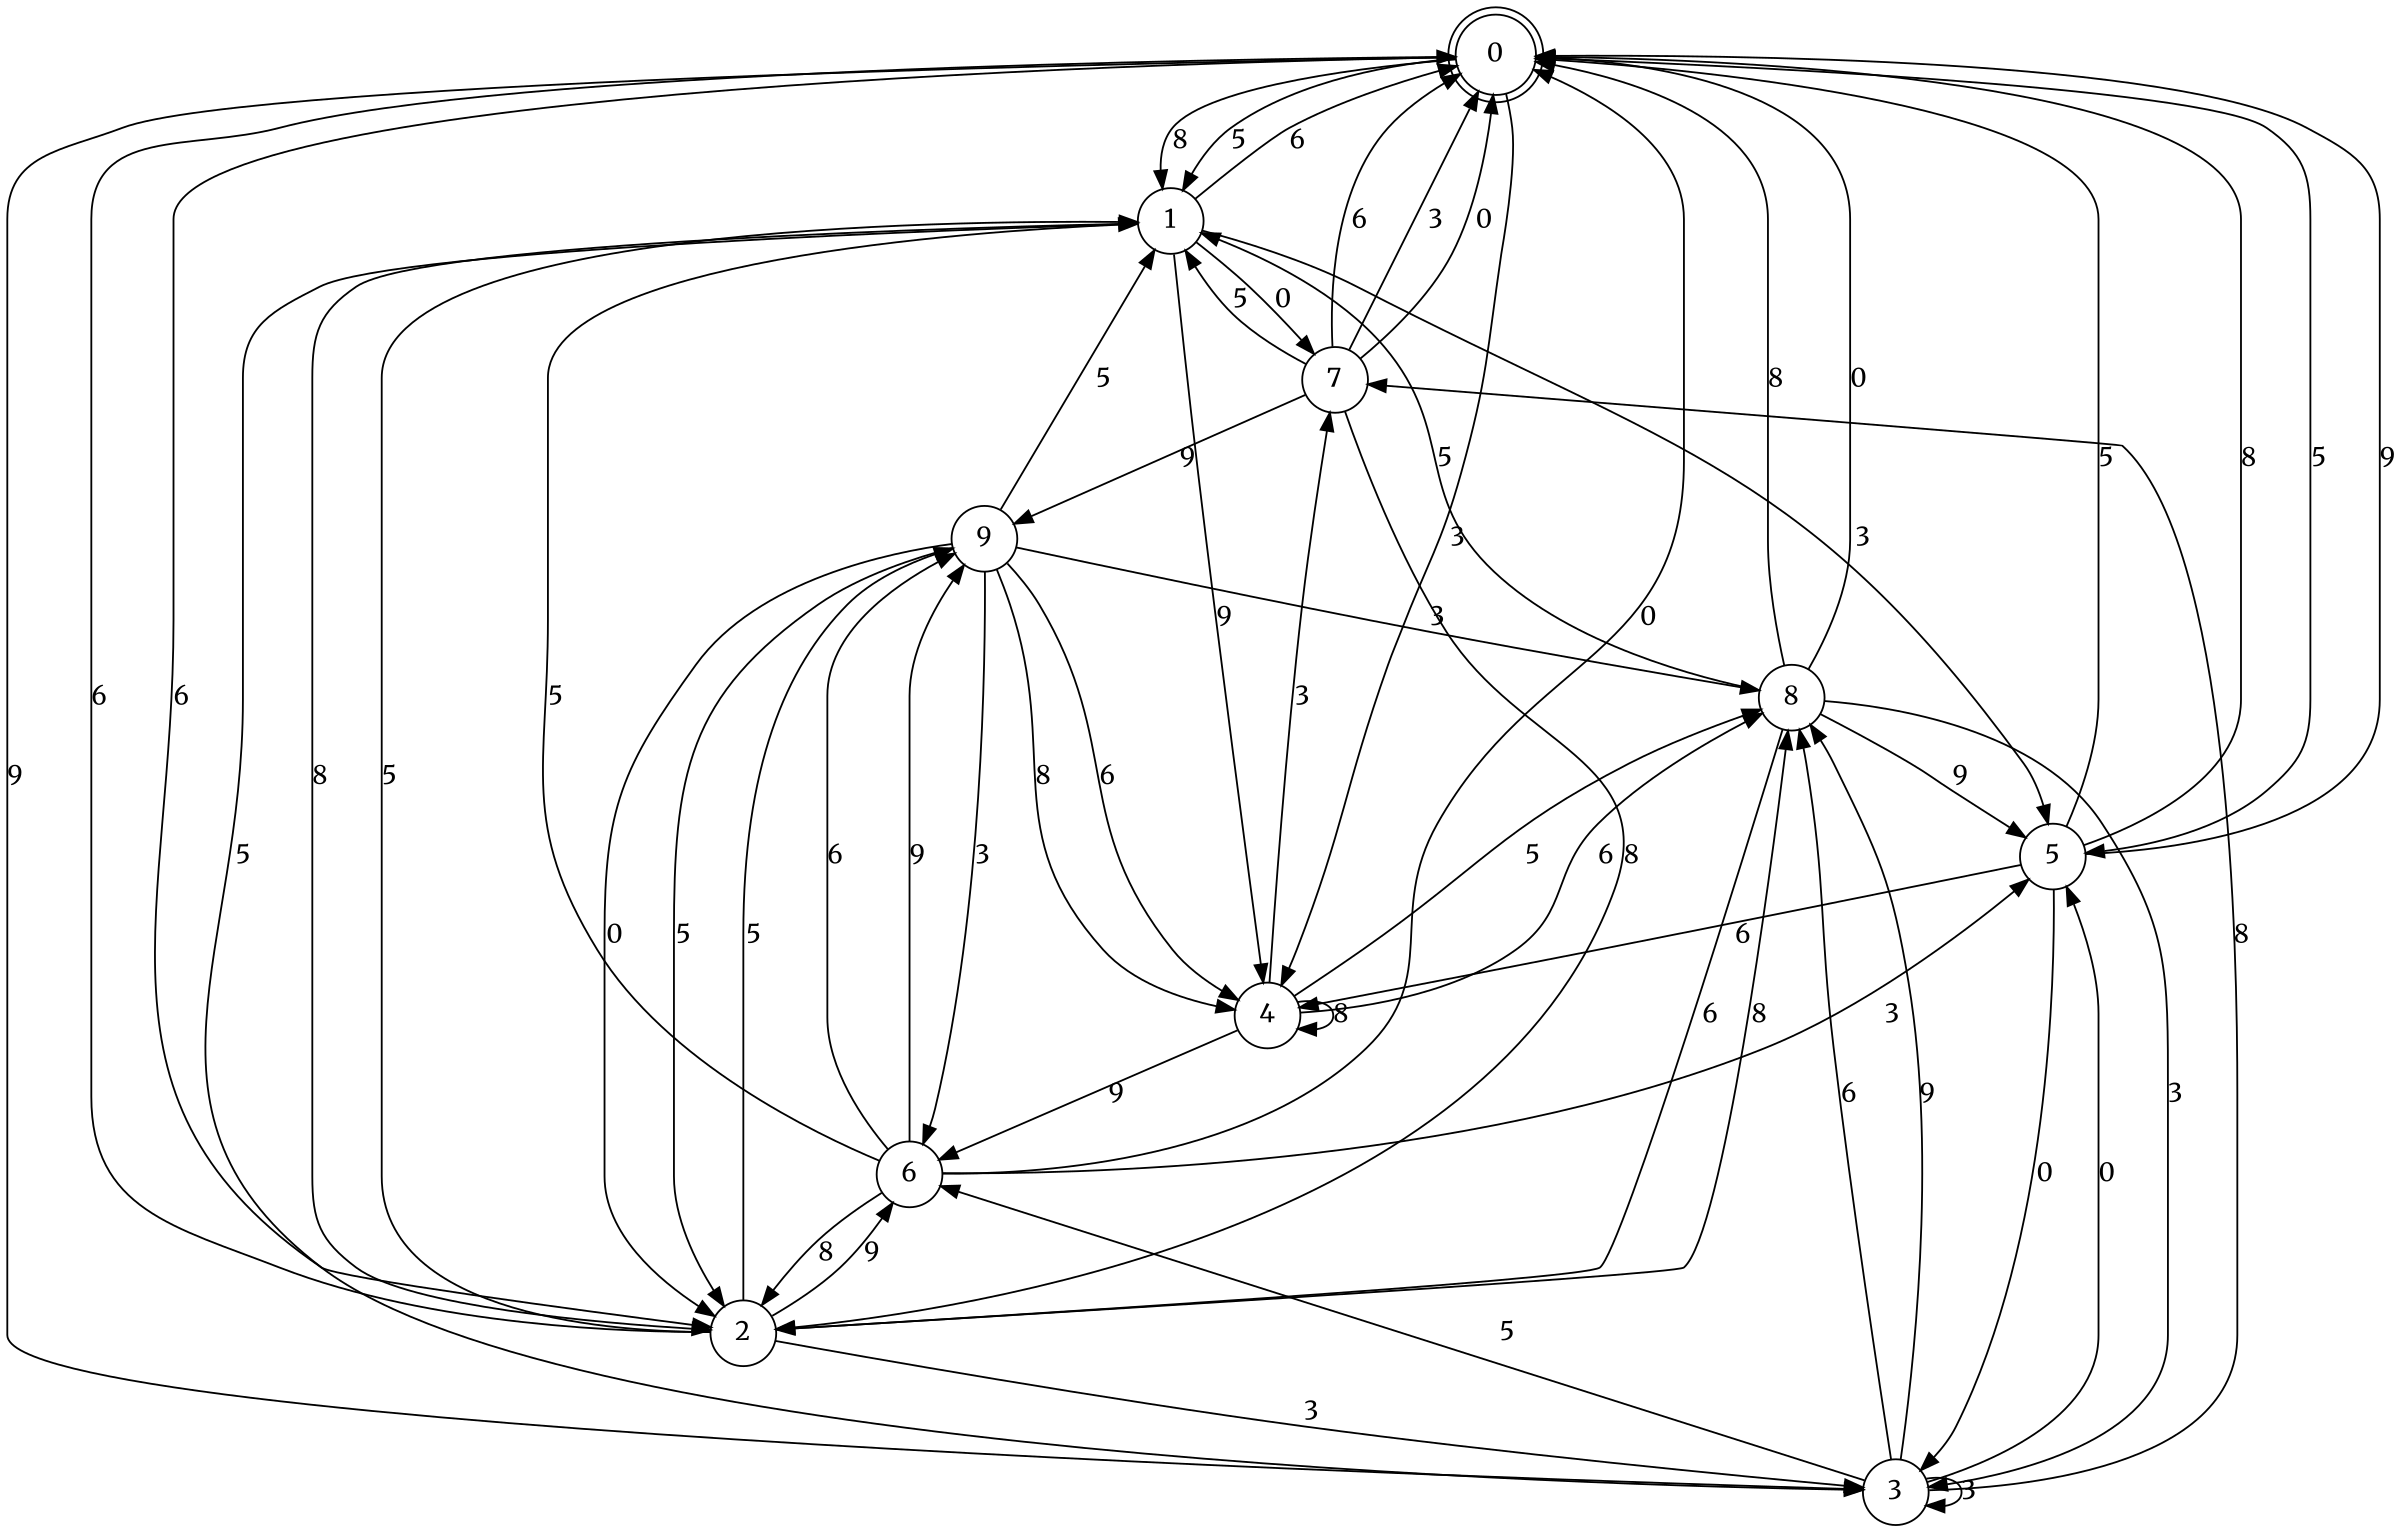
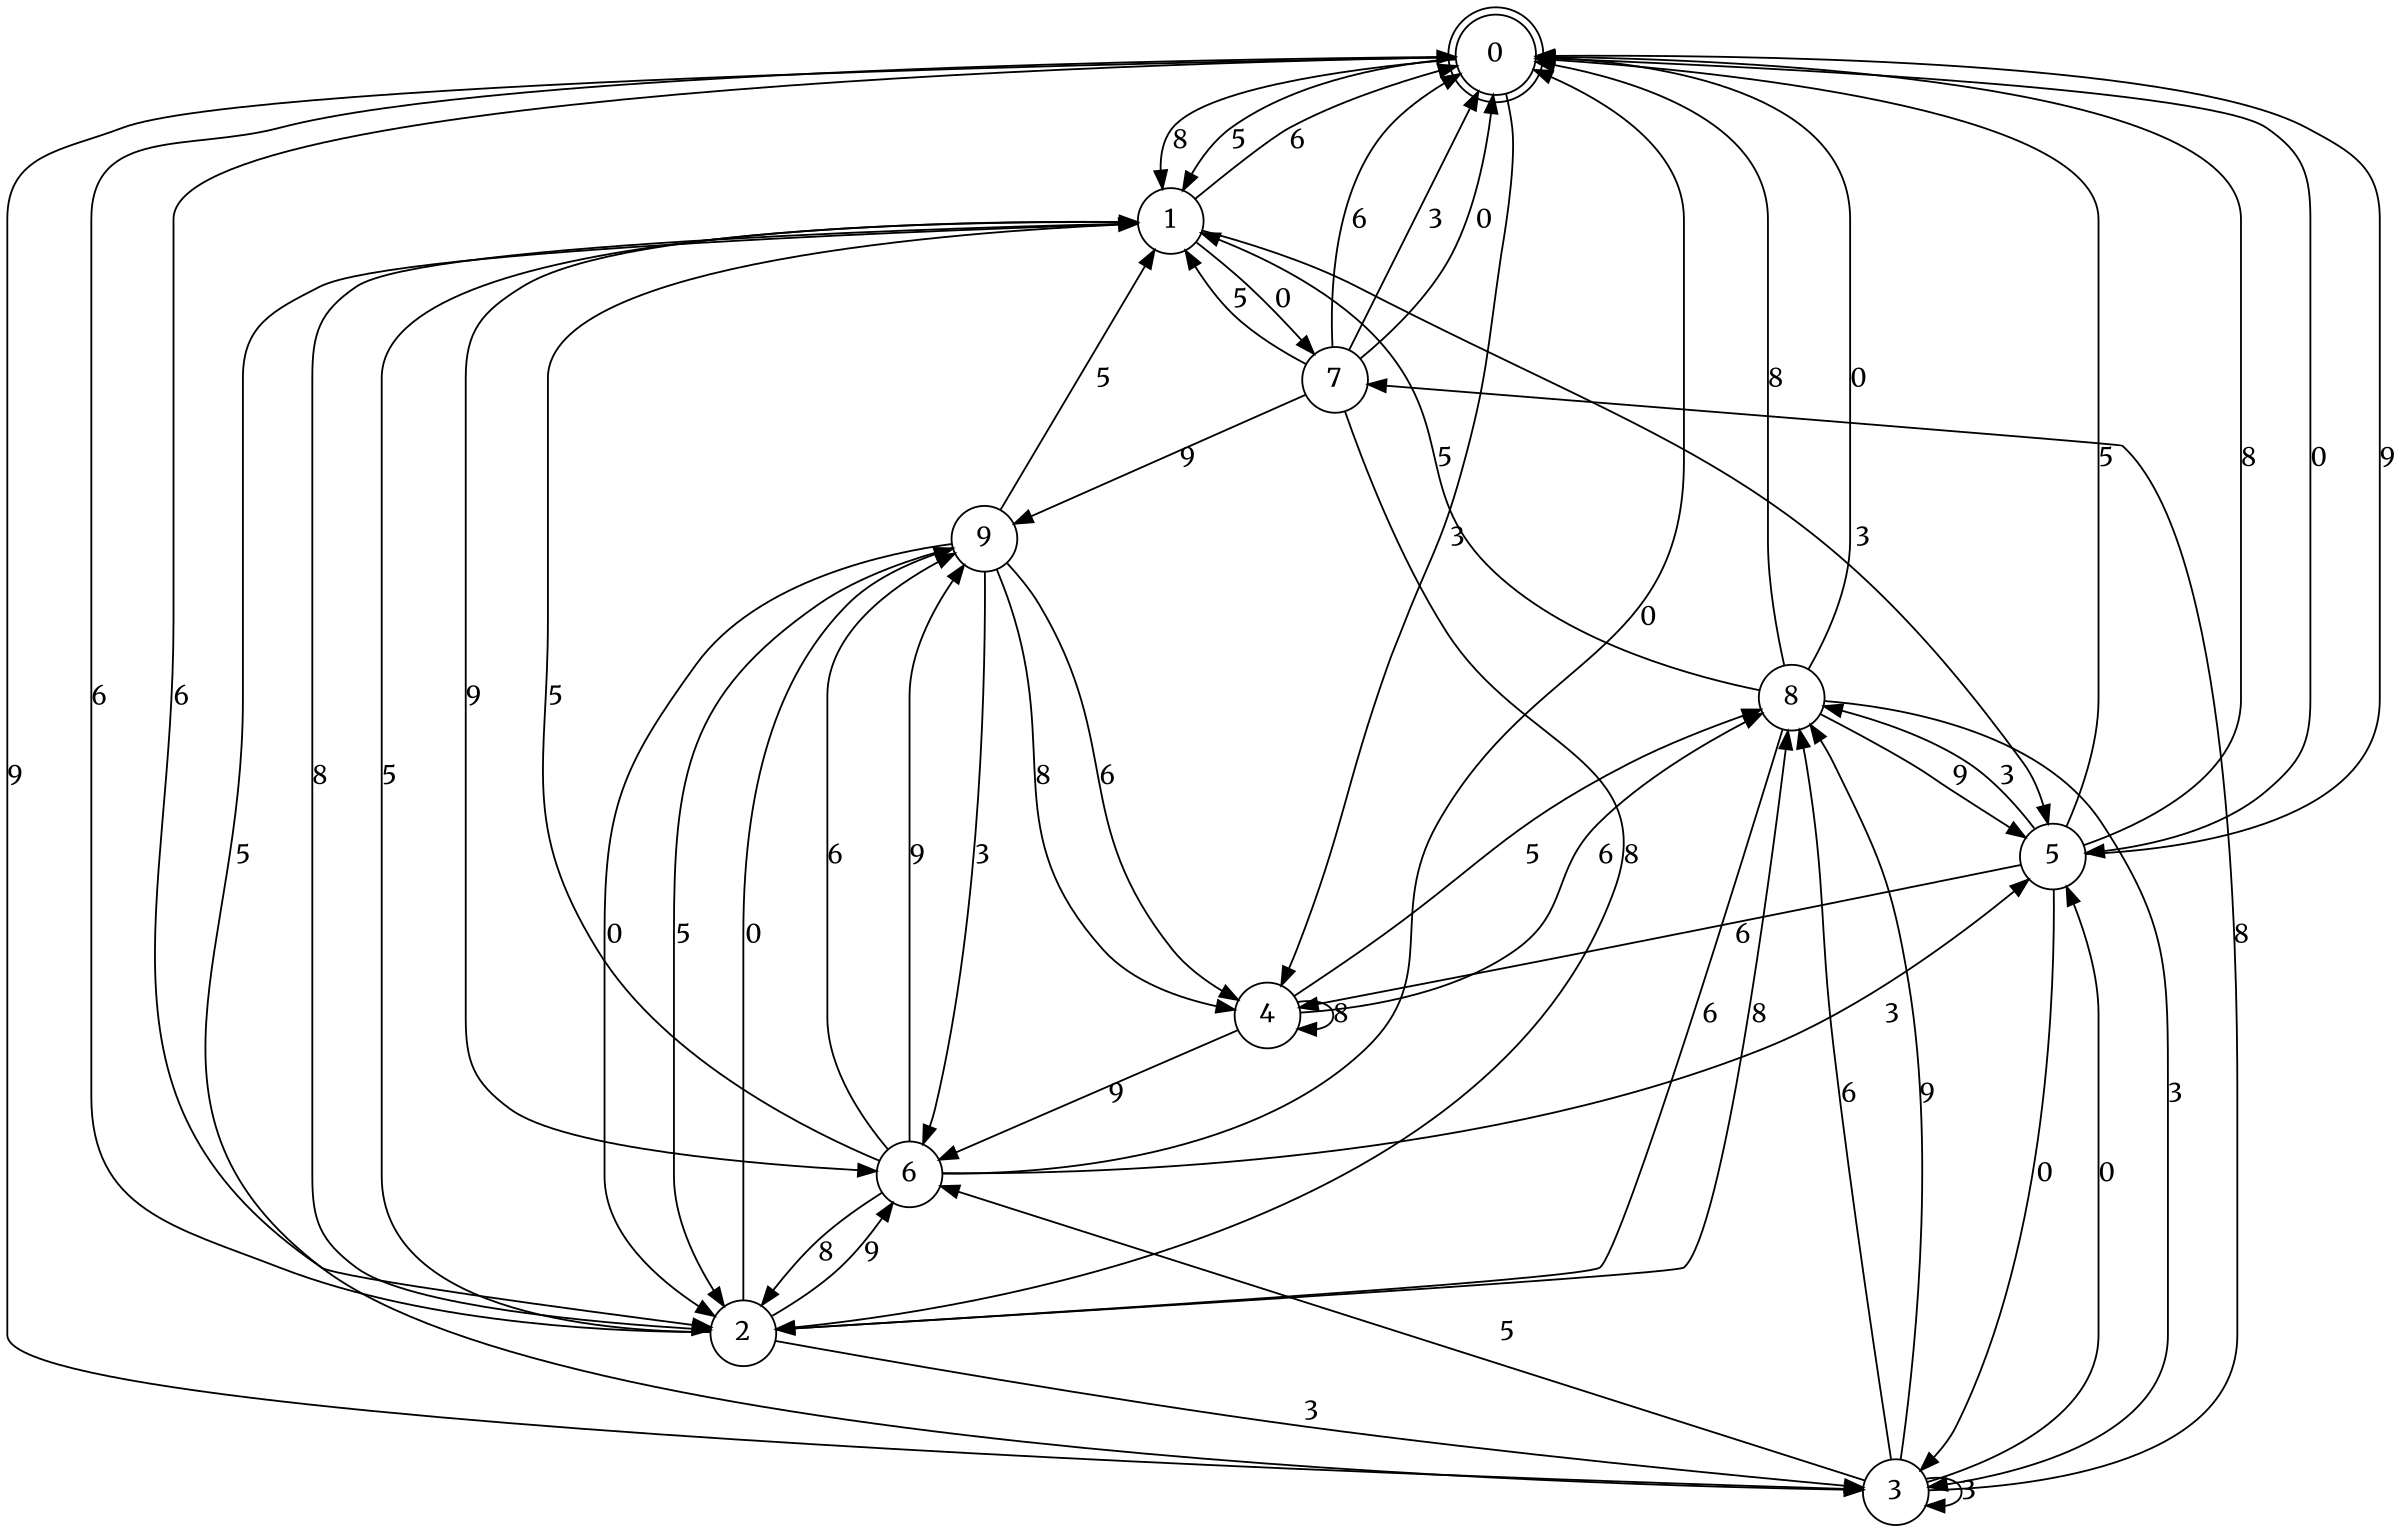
(2320, 459) -> (2320, 459)
(1215, 610) -> (466, 561)
(1378, 622) -> (1949, 752)
(1292, 706) -> none
(754, 936) -> (754, 936)
